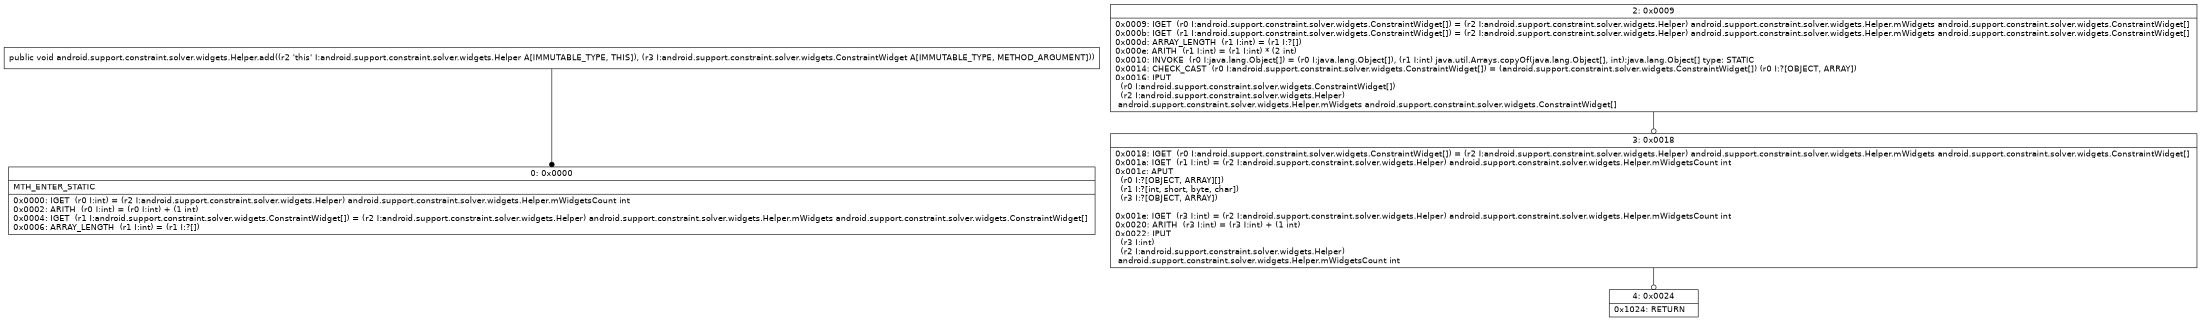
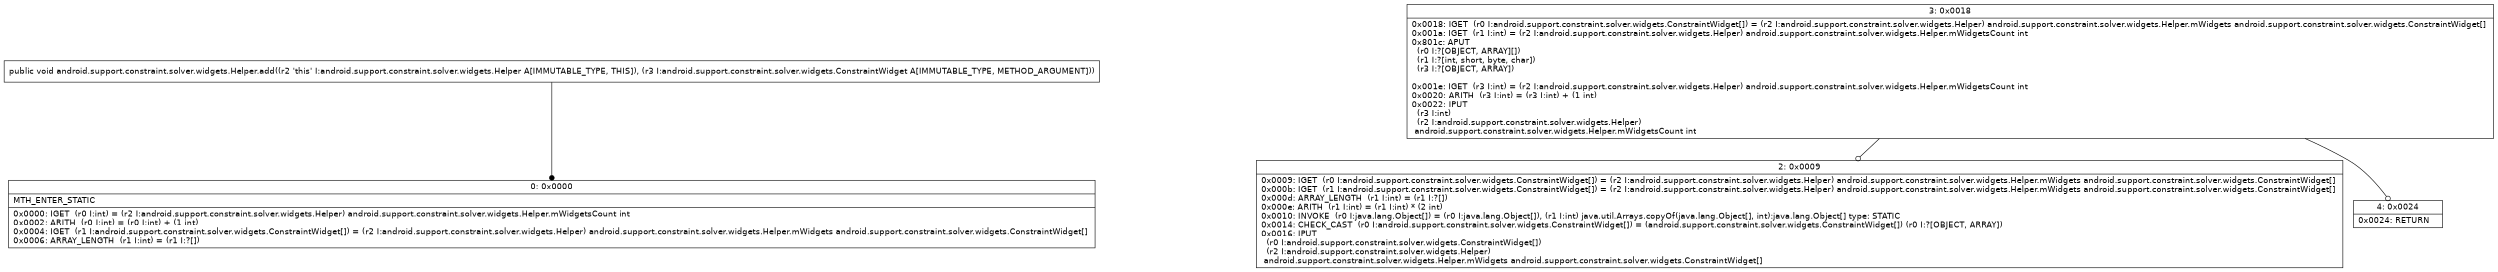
(1654, 120) -> (1870, 148)
(1147, 172) -> (1443, 42)
(1654, 310) -> (2398, 221)
